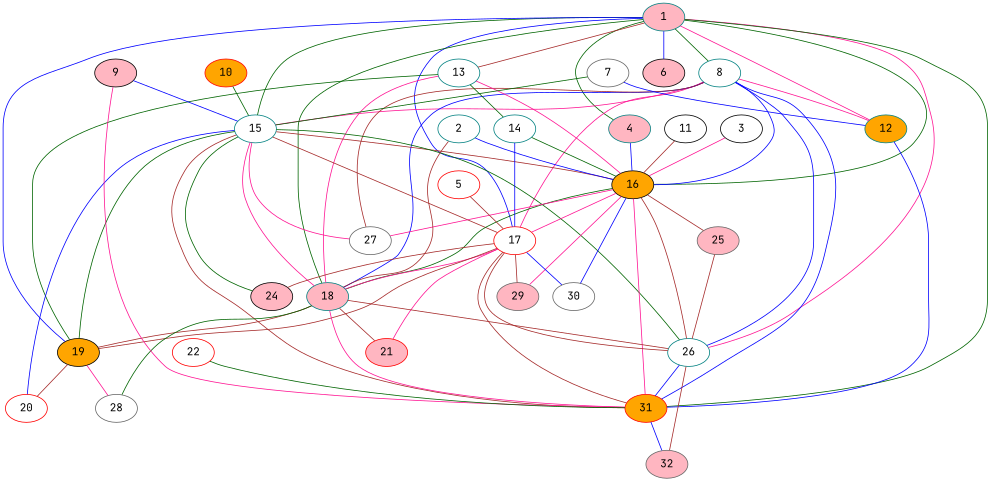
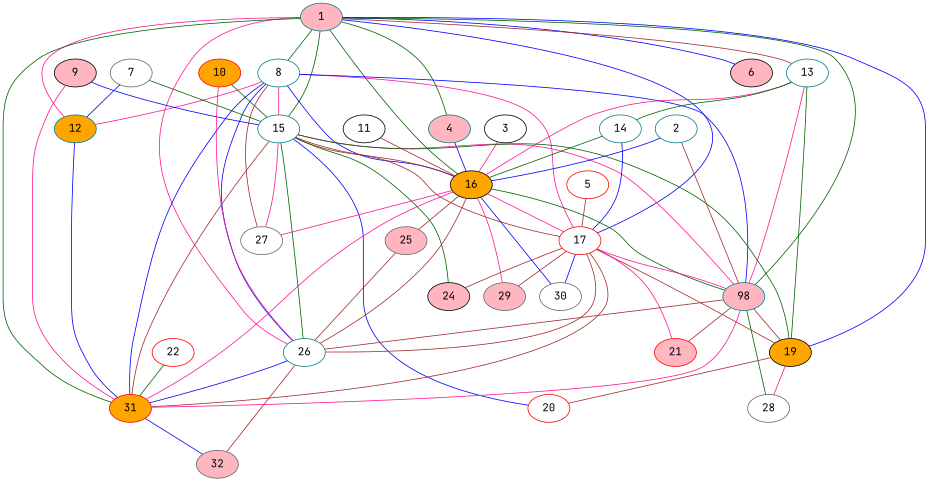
none -> (218, 176)
(328, 297) -> (744, 297)
